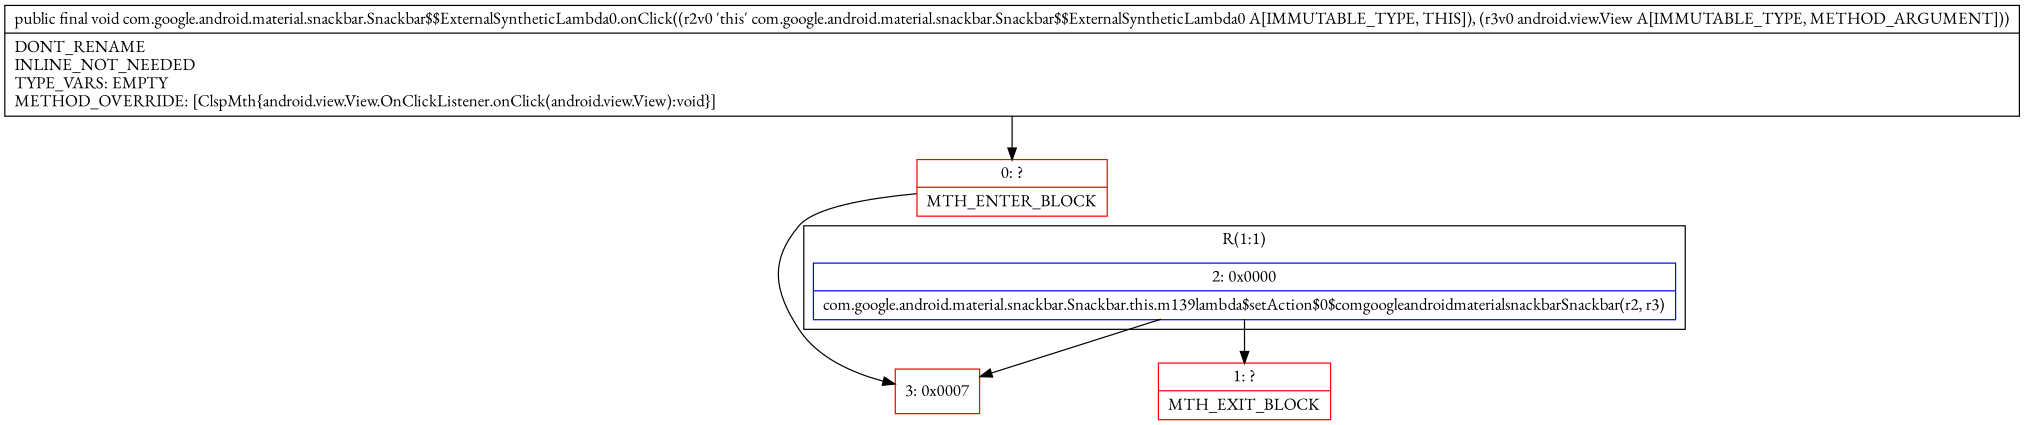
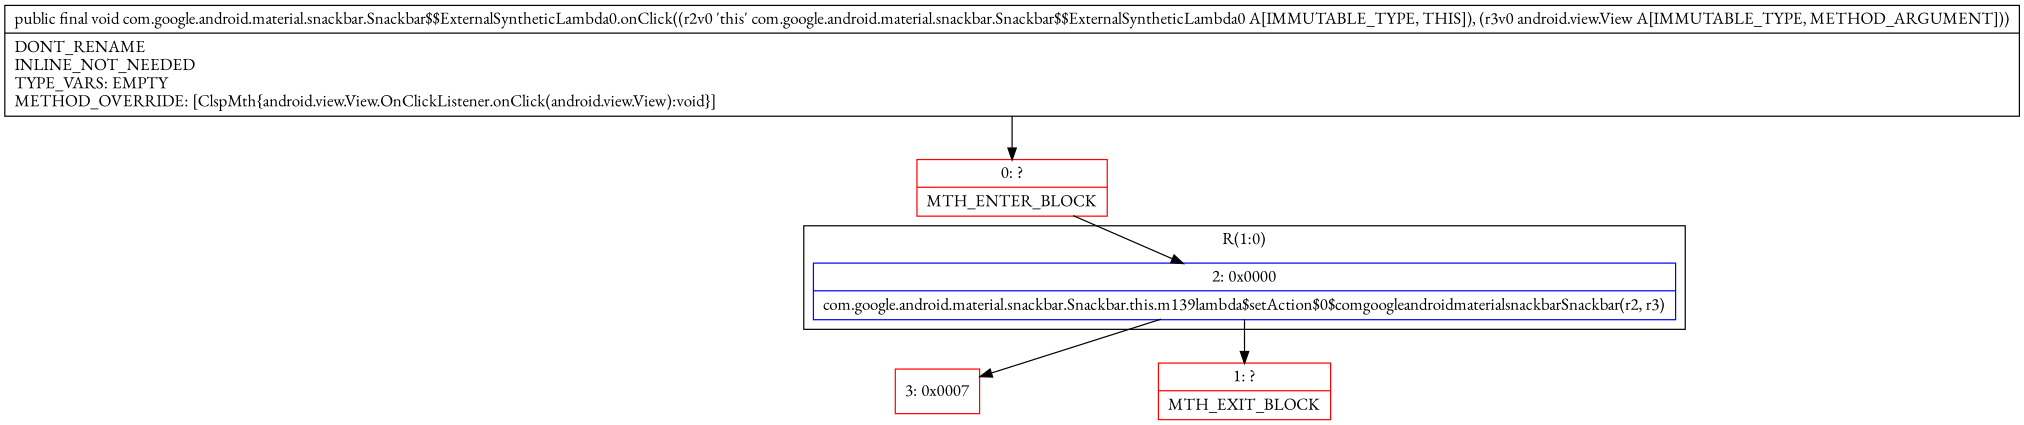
(1245, 240) -> (1245, 240)
(779, 266) -> (1123, 237)
